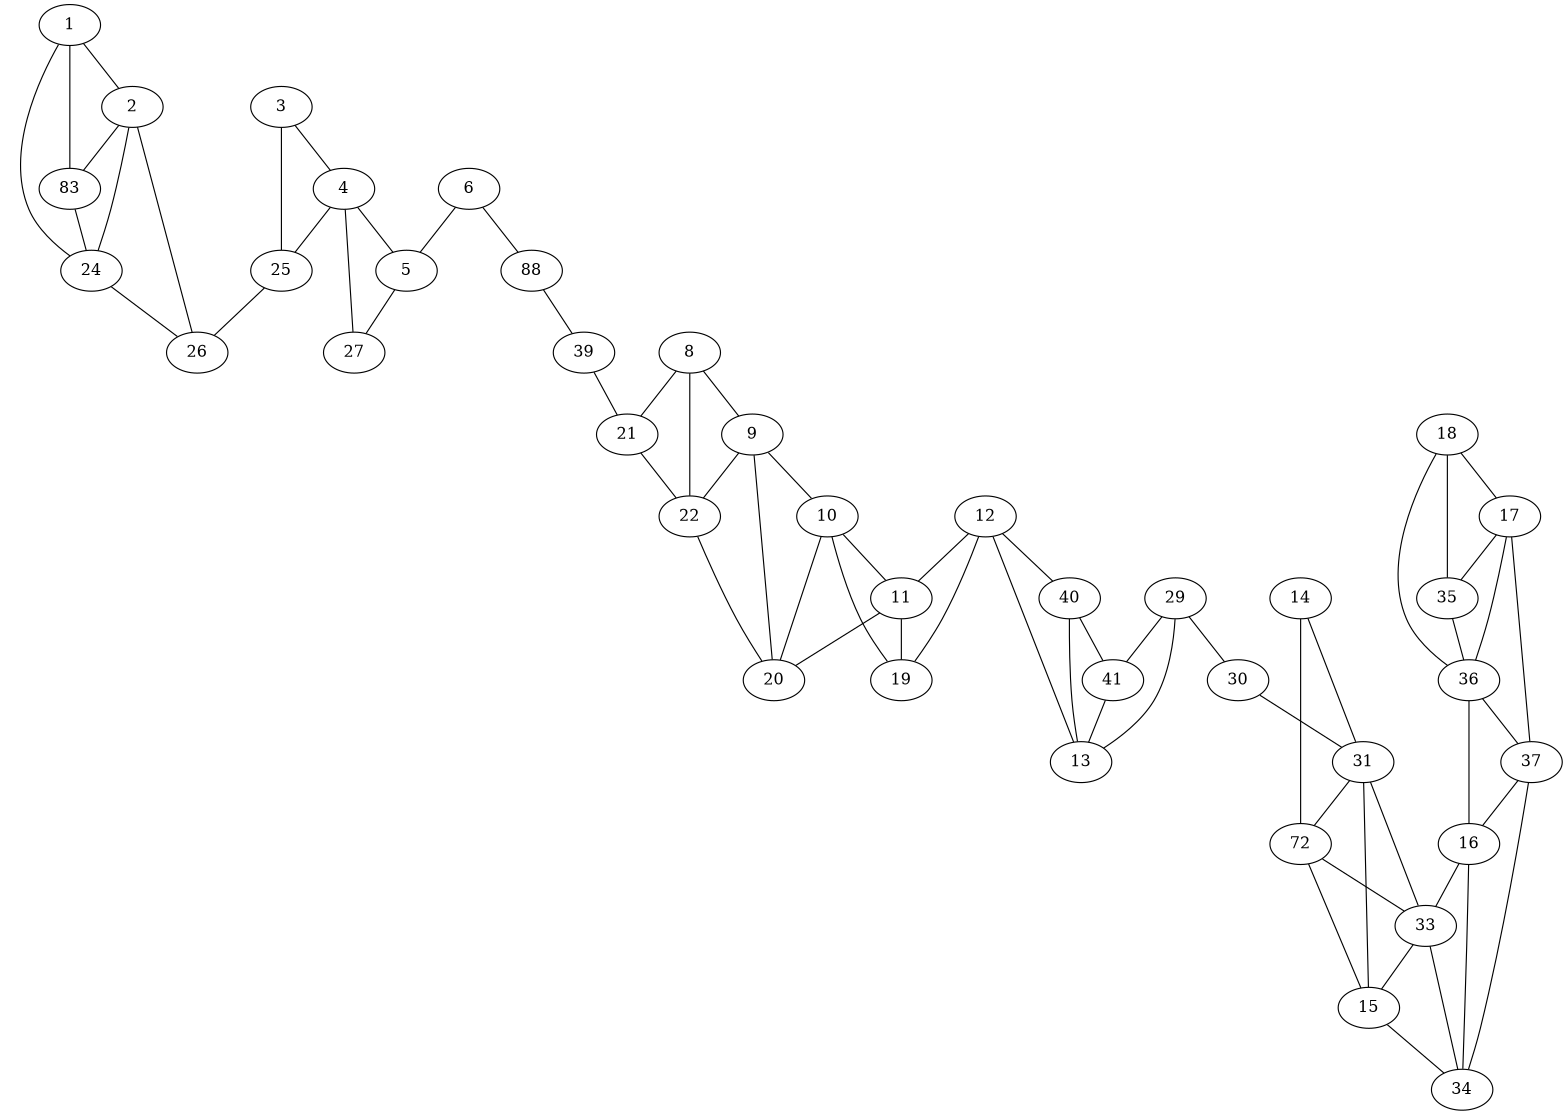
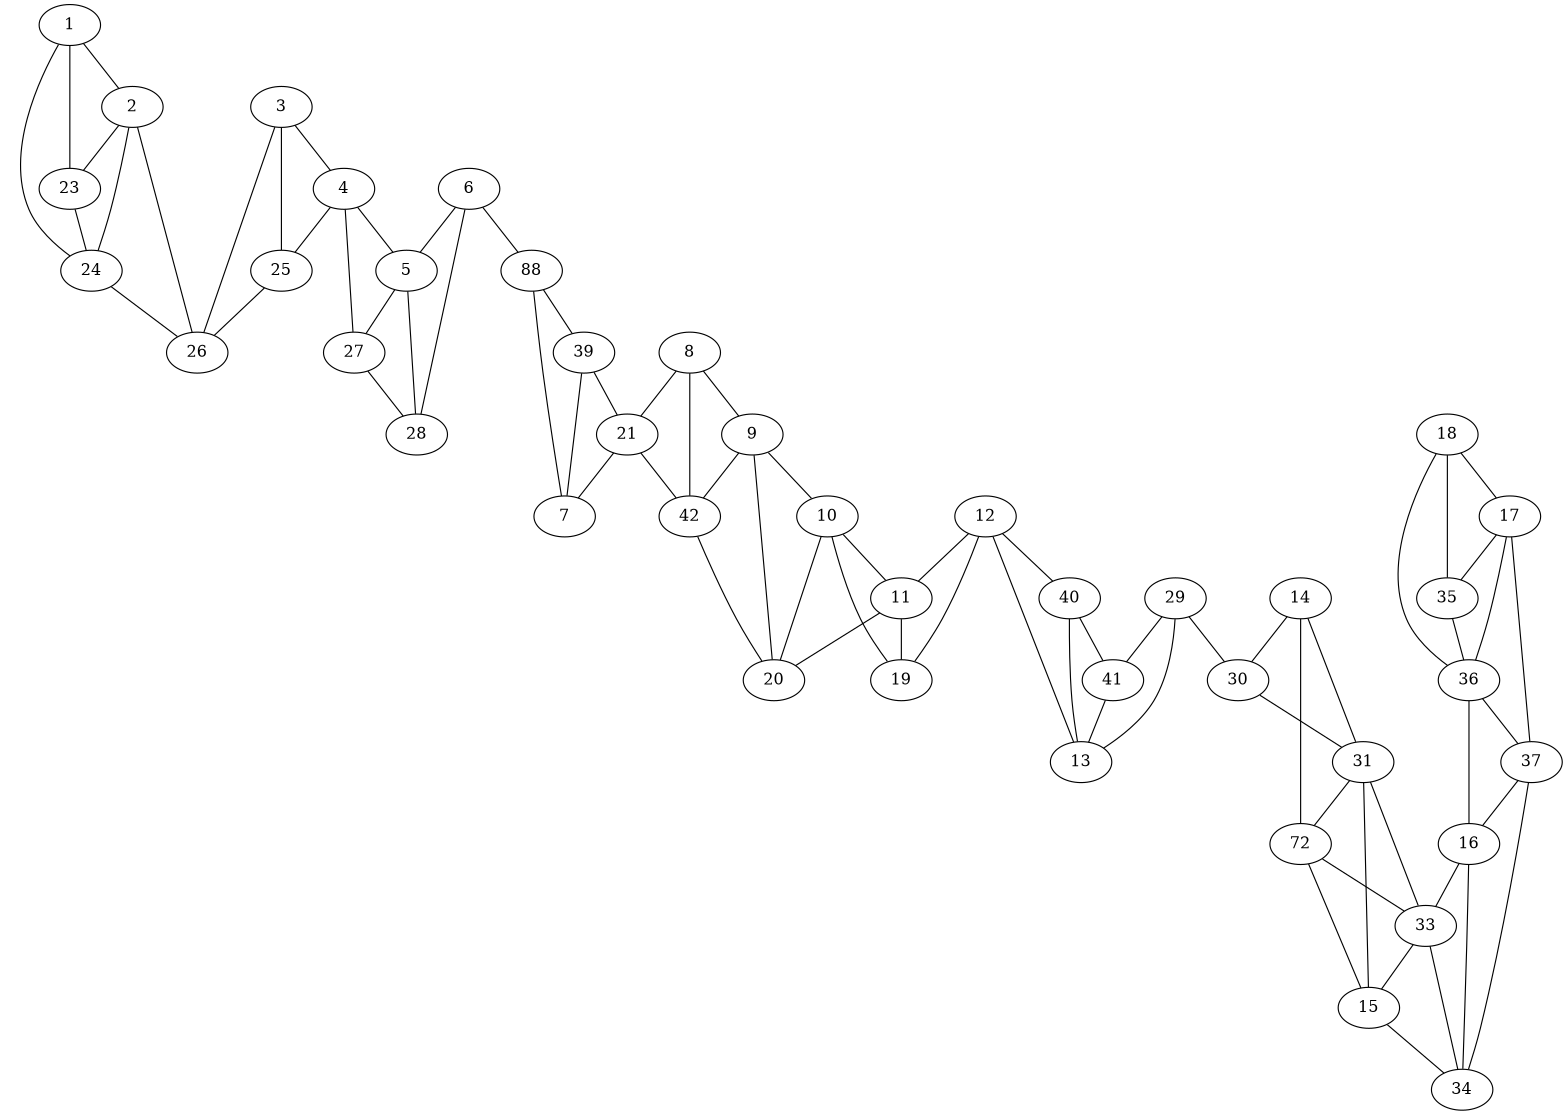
(70, 189) -> (70, 189)
none -> (239, 230)
none -> (417, 435)
none -> (565, 516)
(690, 516) -> (690, 516)
none -> (1269, 639)
